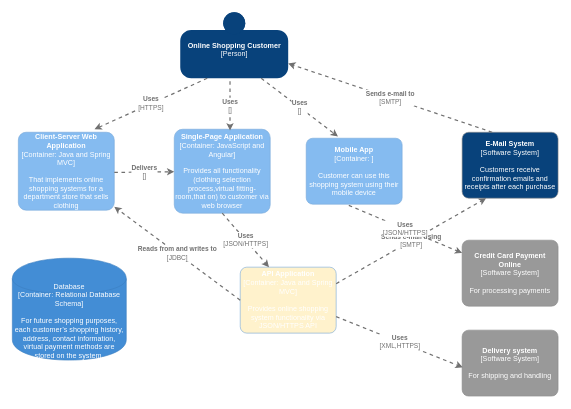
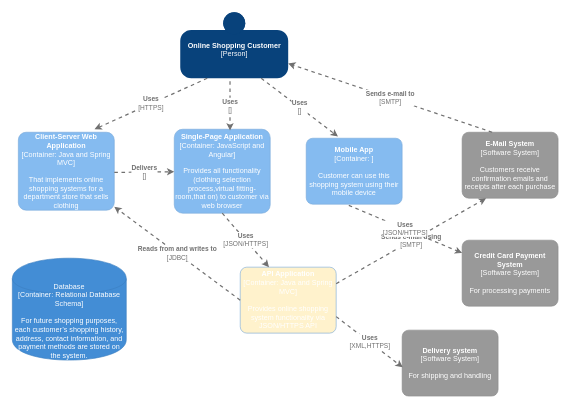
(510, 165) -> (510, 165)
(510, 273) -> (510, 273)
(69, 321) -> (69, 321)
(510, 363) -> (450, 363)
